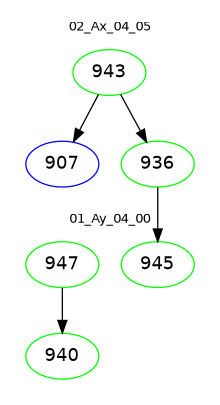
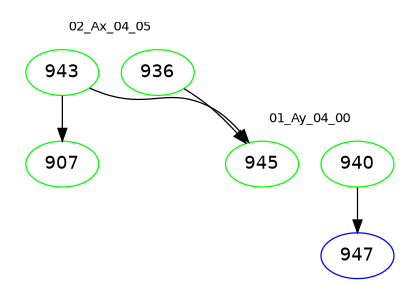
(130, 113) -> (170, 98)
(62, 164) -> (62, 164)
(62, 265) -> (357, 256)
(62, 304) -> (357, 204)
